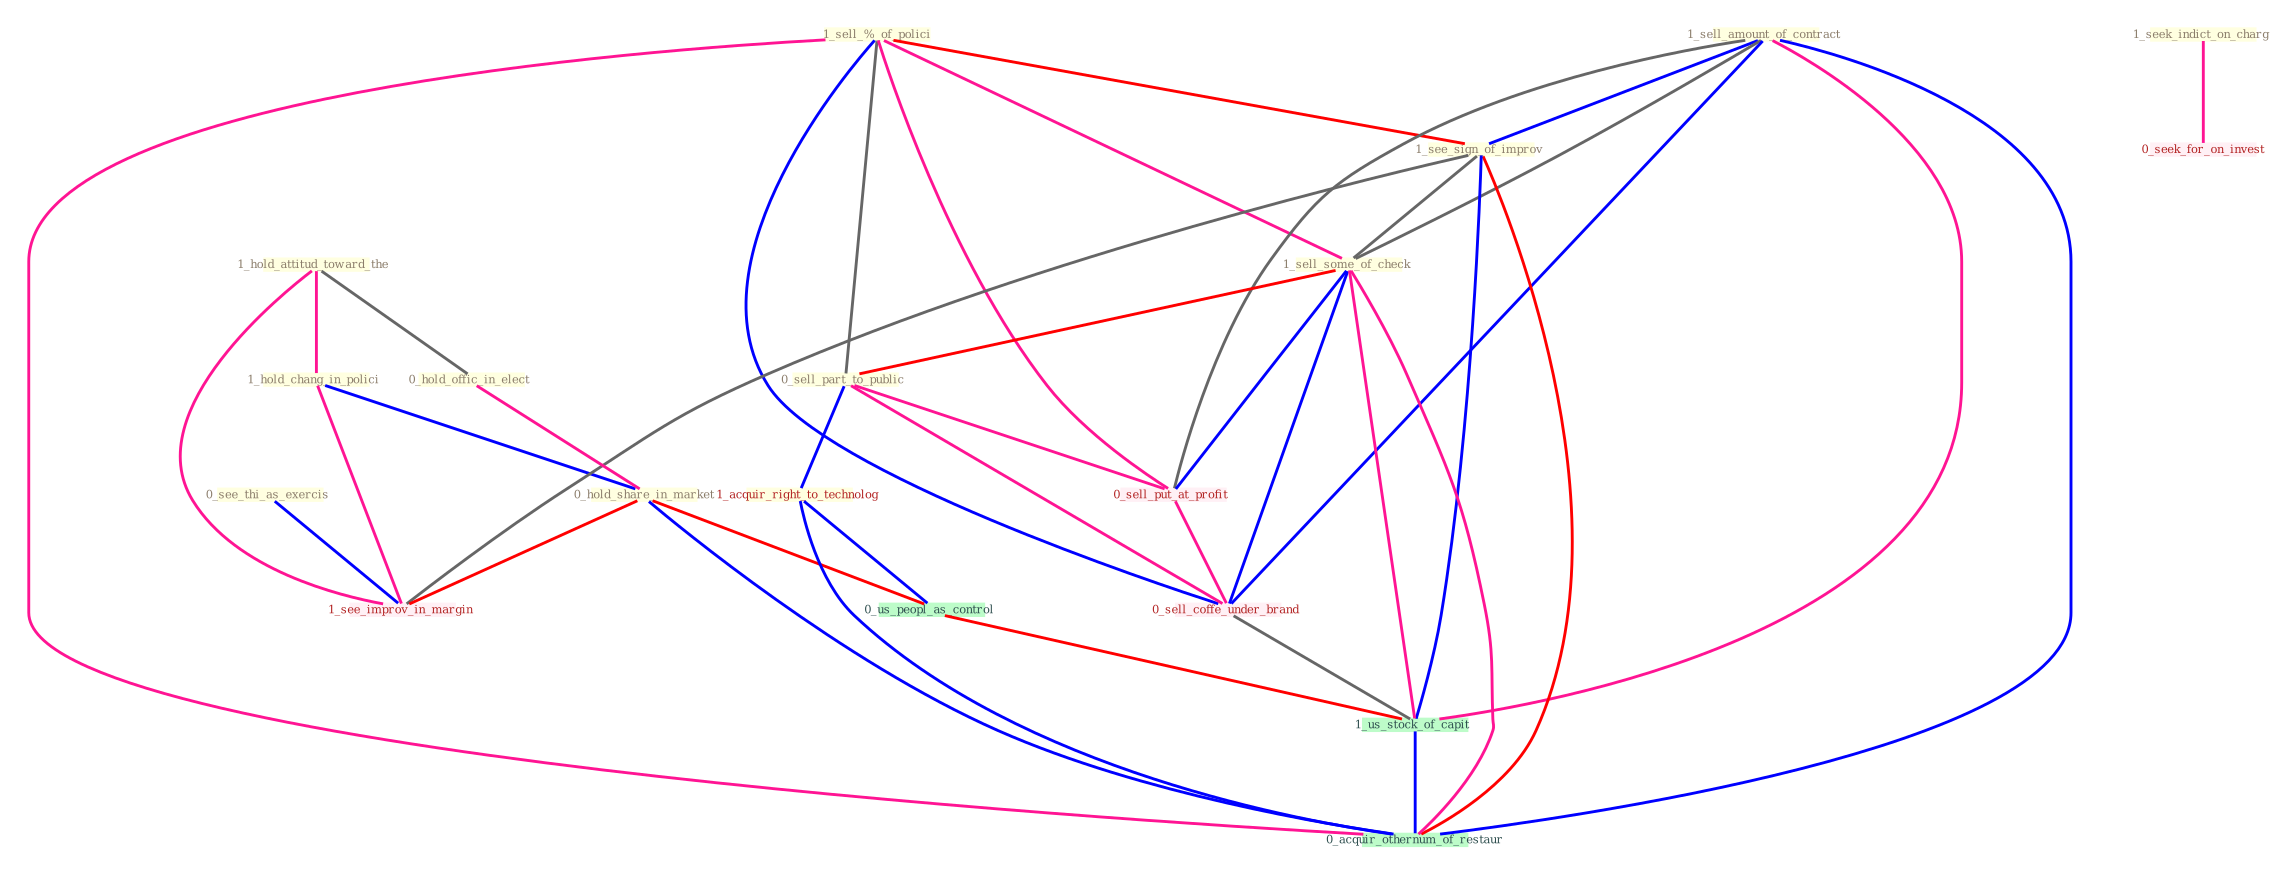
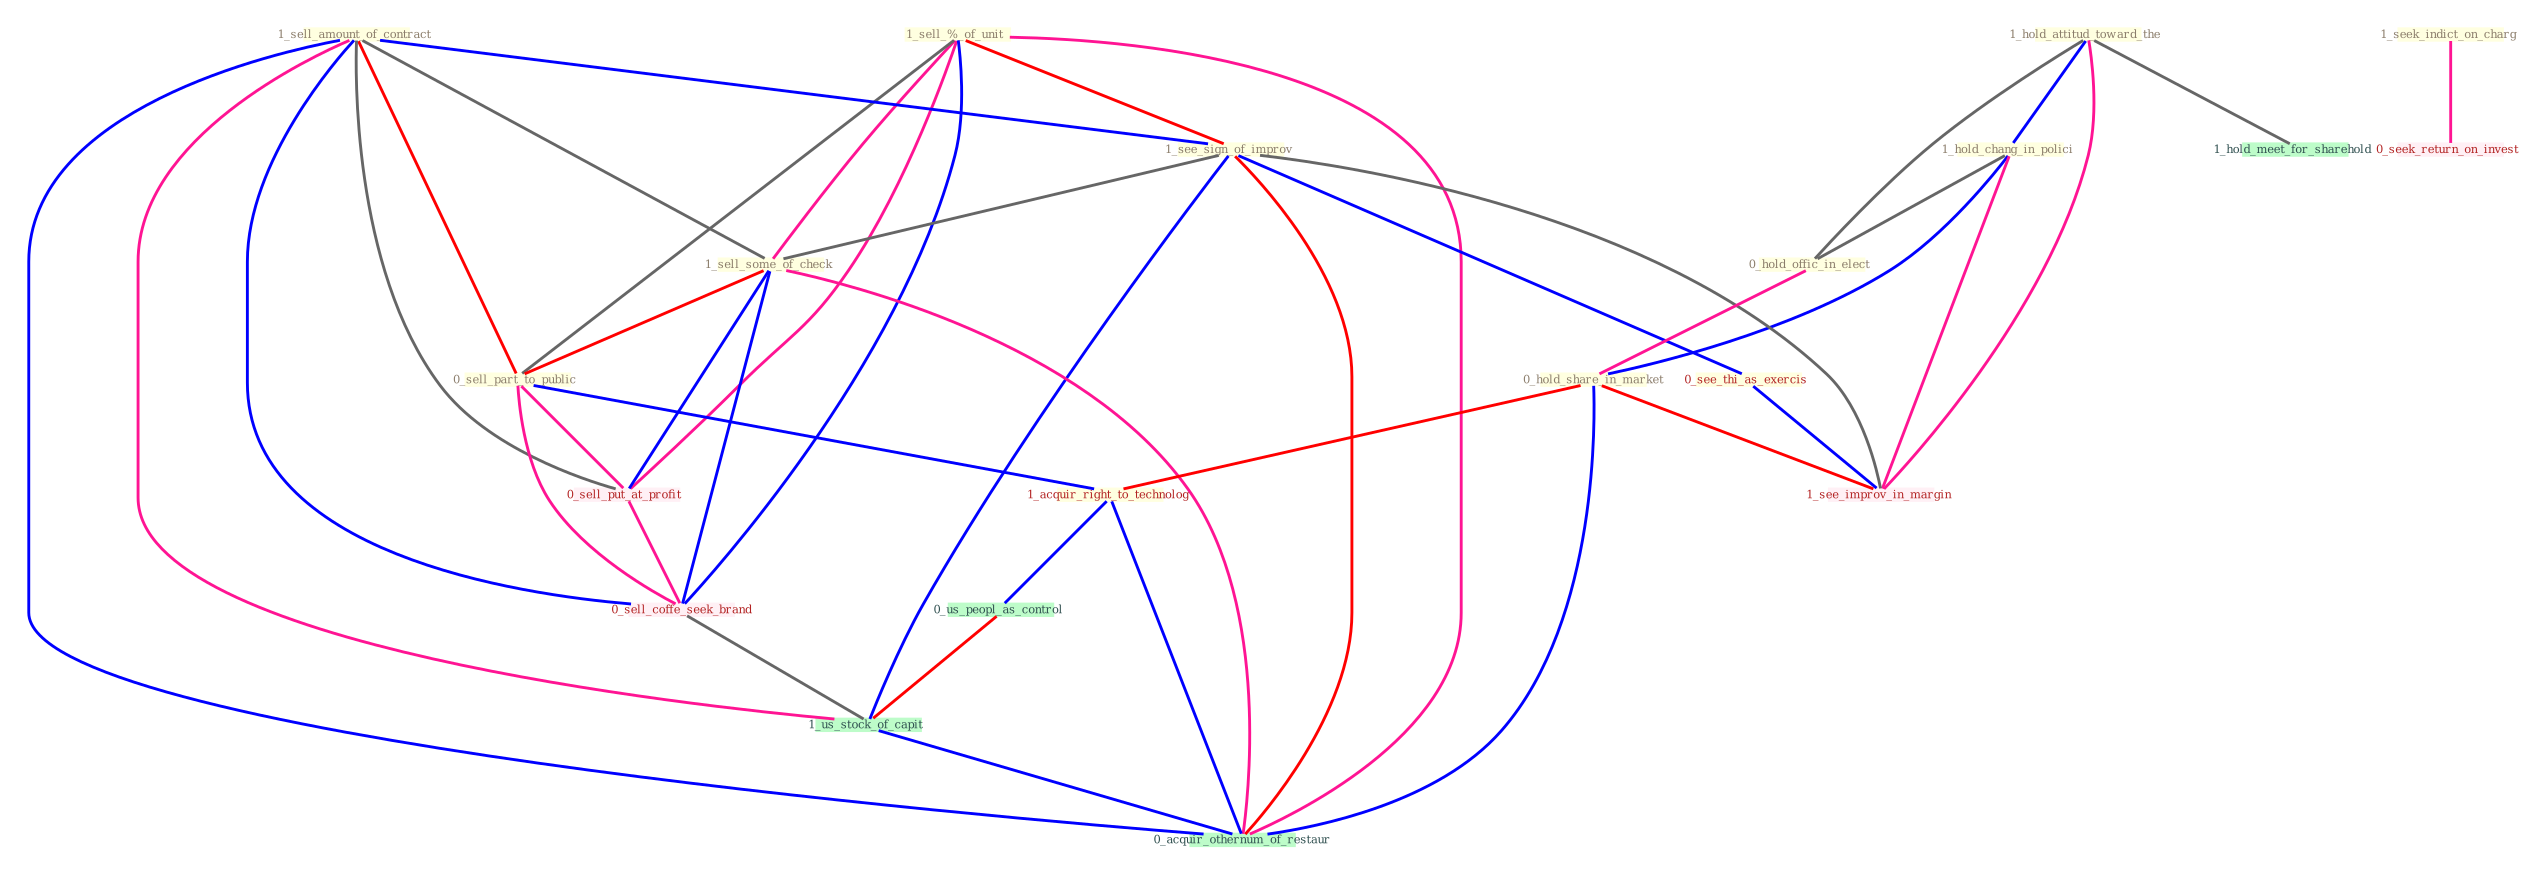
(877, 35) -> (958, 35)
(2203, 150) -> (2451, 150)
none -> (2295, 150)
none -> (437, 207)
none -> (1911, 207)
none -> (1490, 265)
(316, 322) -> (2049, 92)
(1382, 494) -> none
(270, 495) -> (1749, 380)
(788, 552) -> (1375, 432)
(1228, 610) -> (682, 610)
